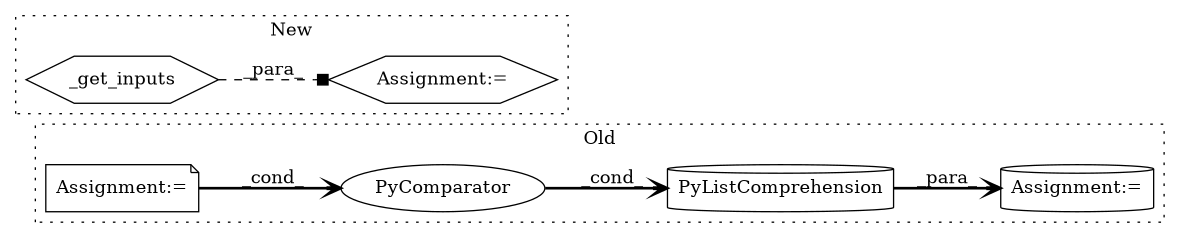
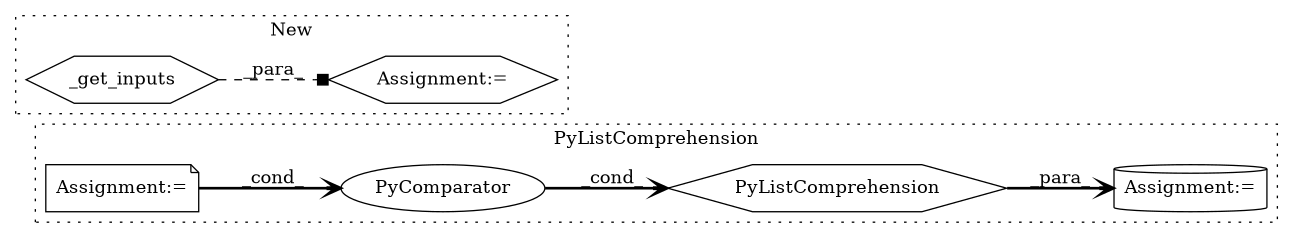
(600, 139) -> (656, 139)
(781, 188) -> (837, 188)
